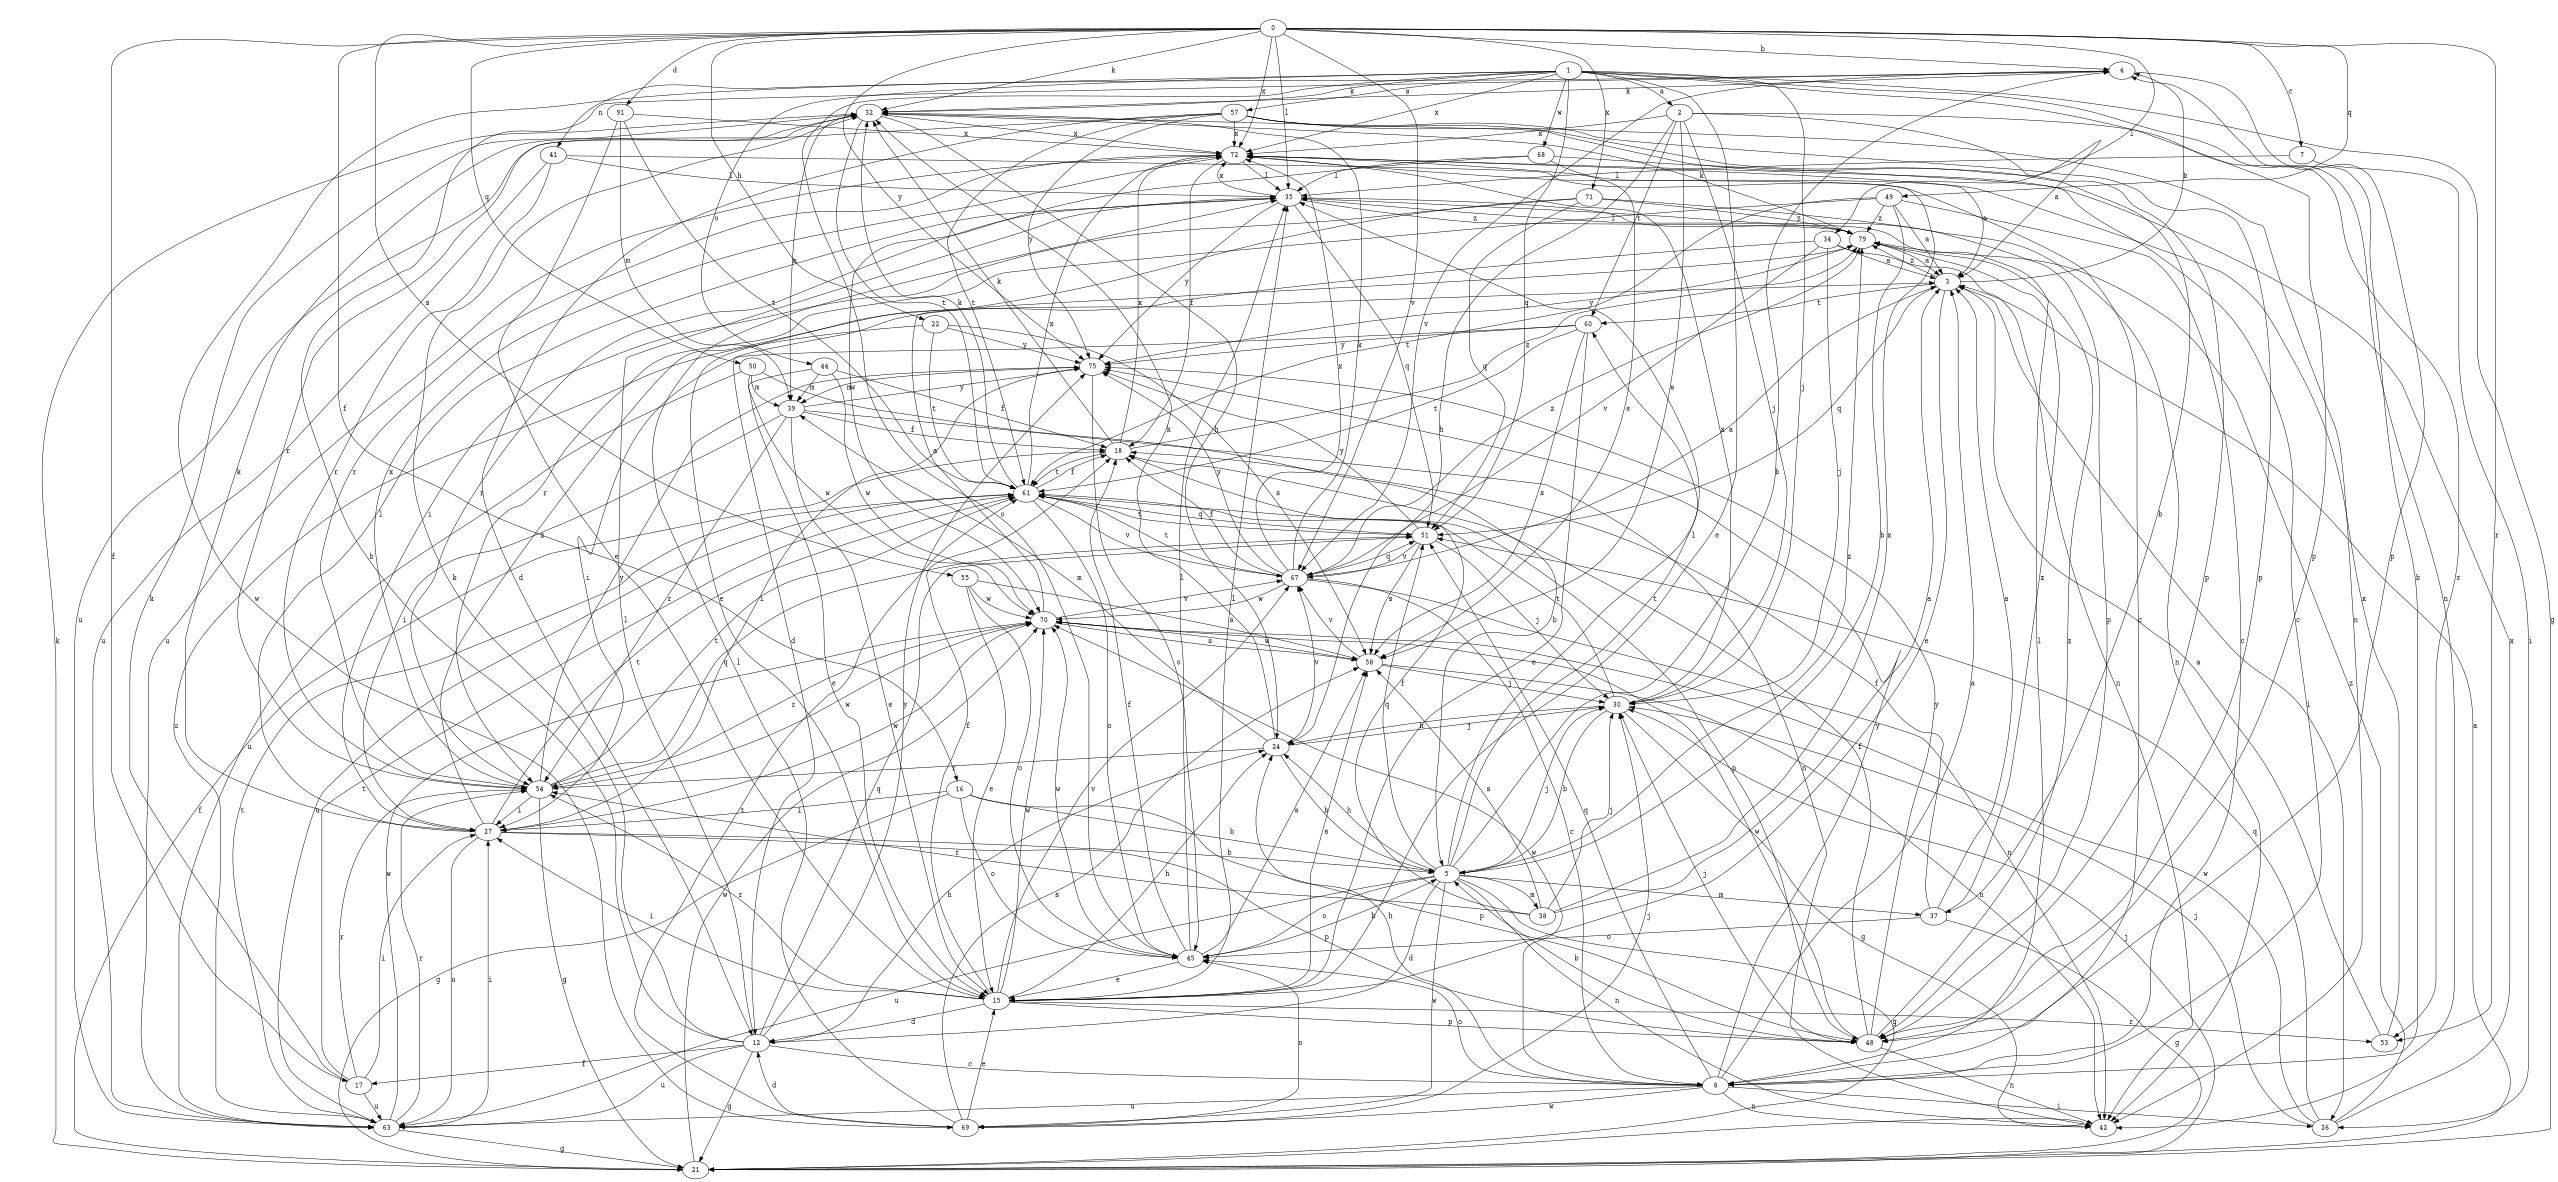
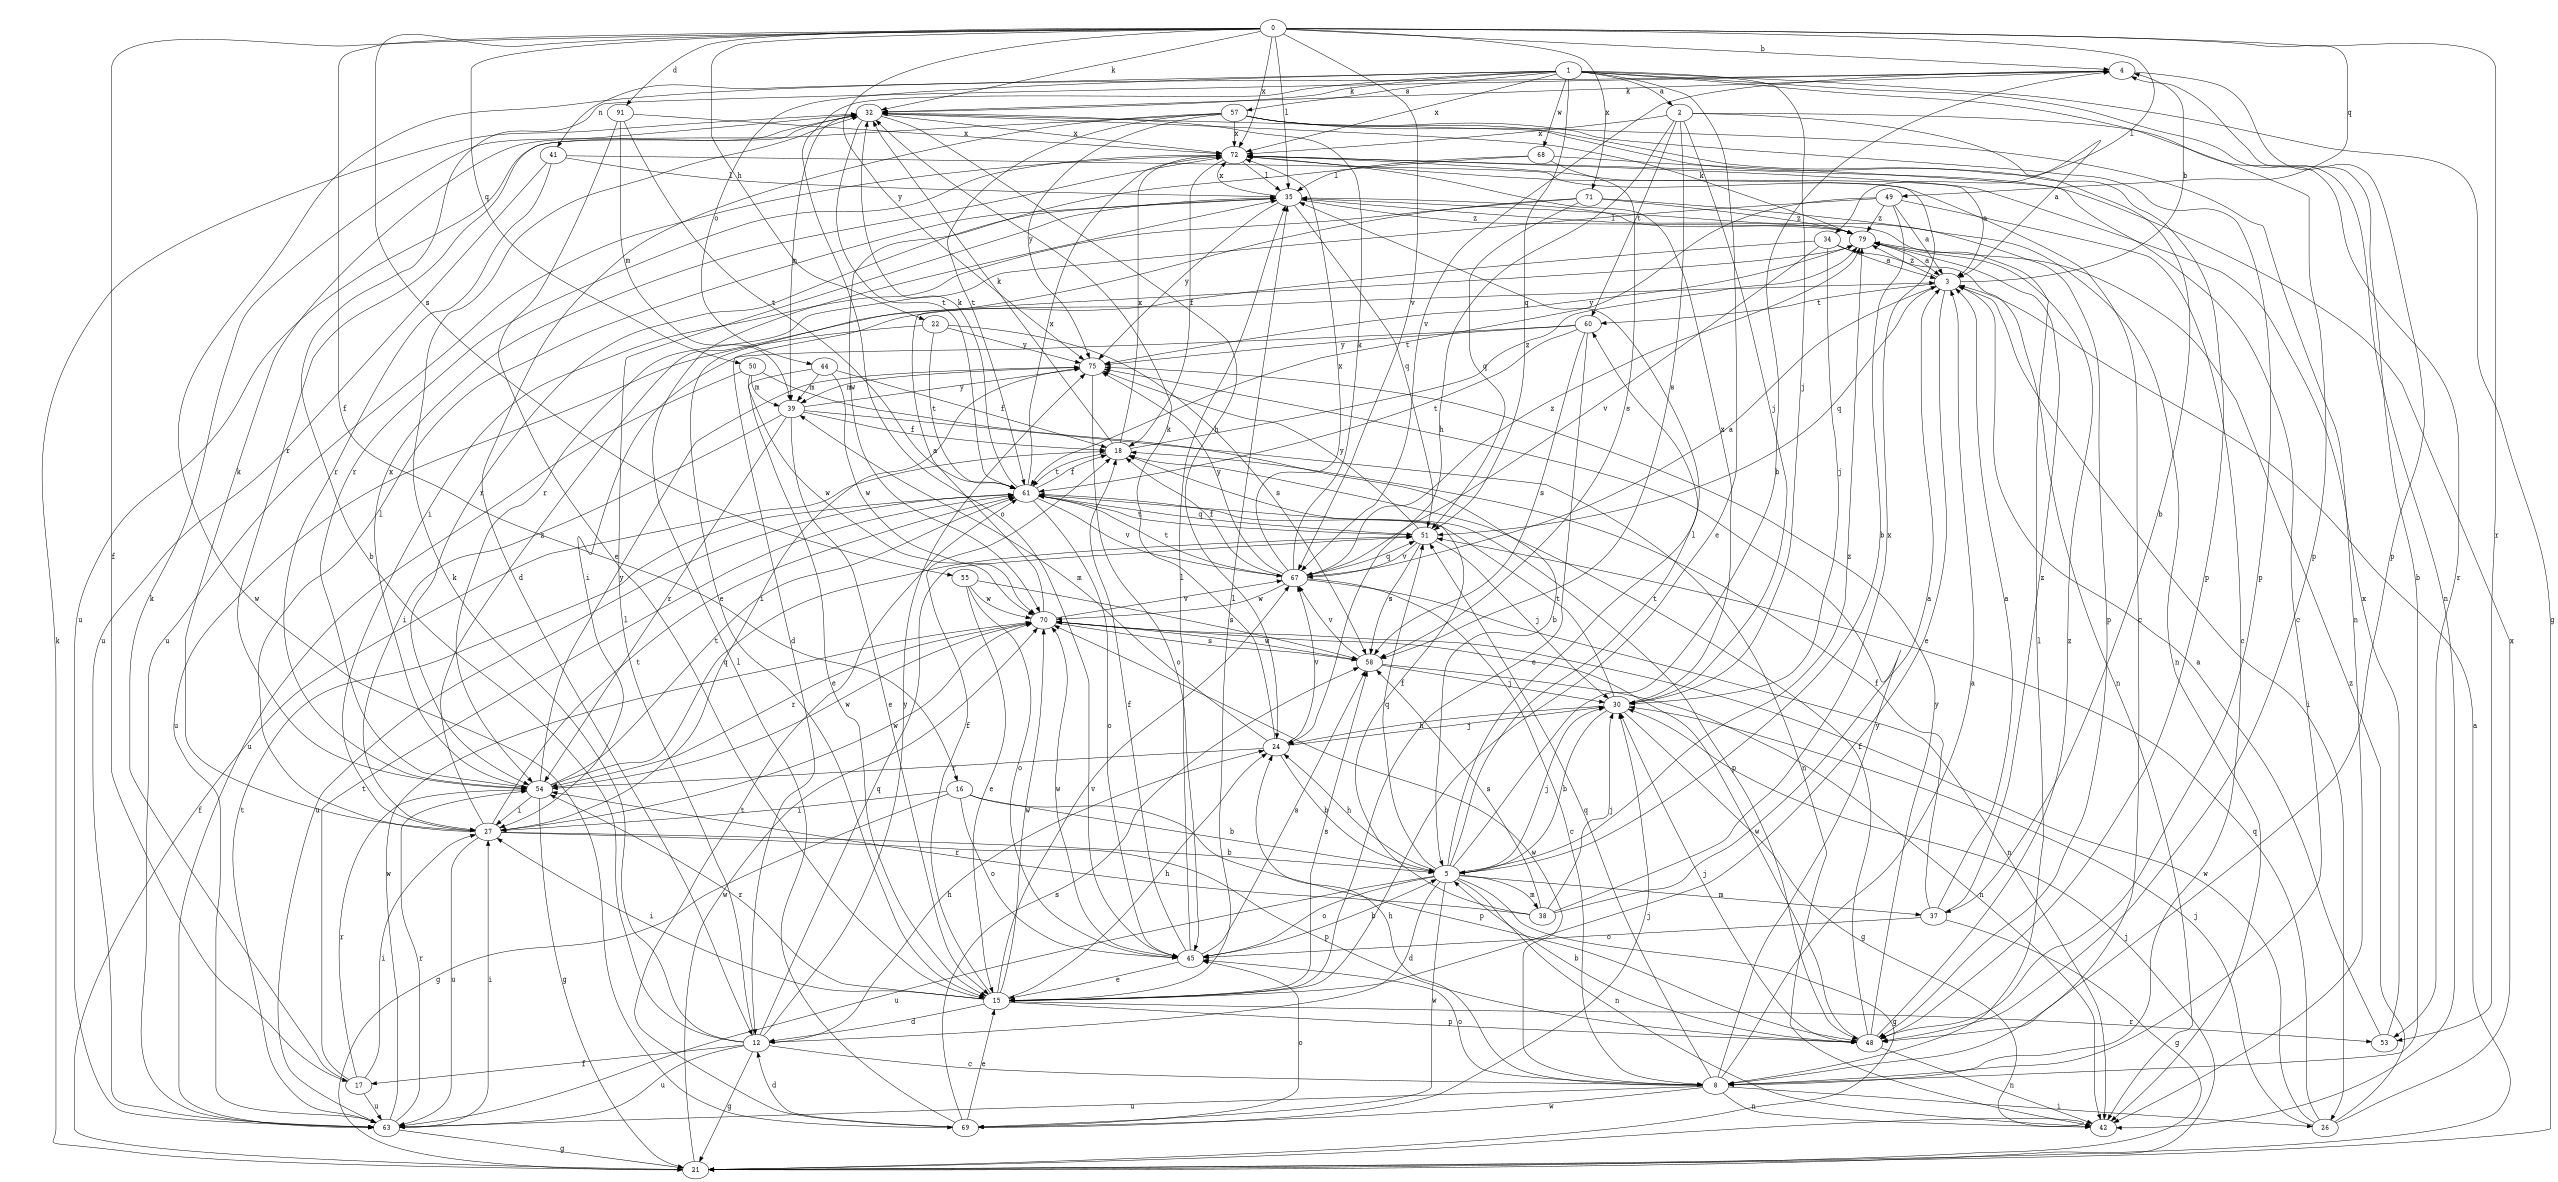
(2302, 155) -> none
